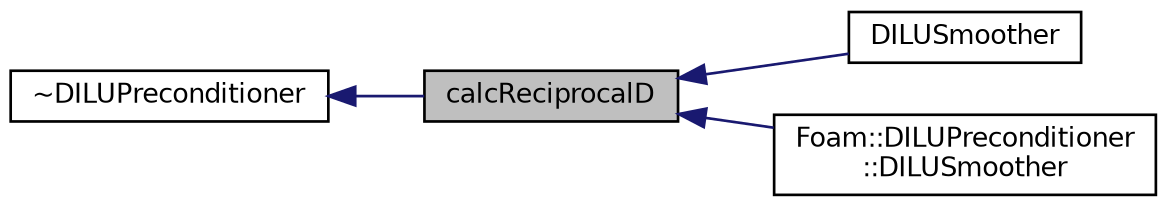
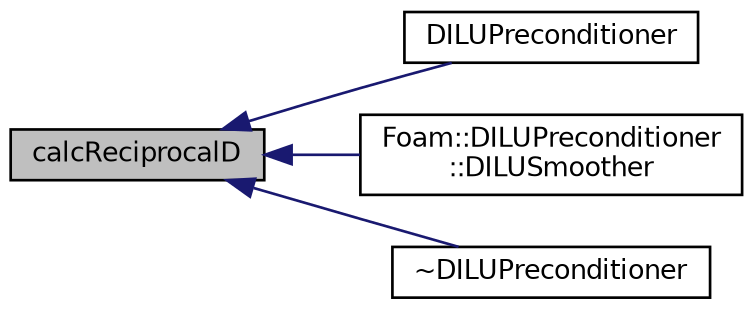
(965, 37) -> (551, 37)
(390, 96) -> (356, 218)
